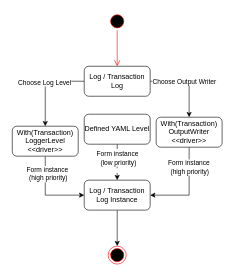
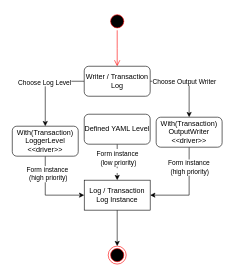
(117, 81) -> (117, 81)
(117, 195) -> (117, 195)
